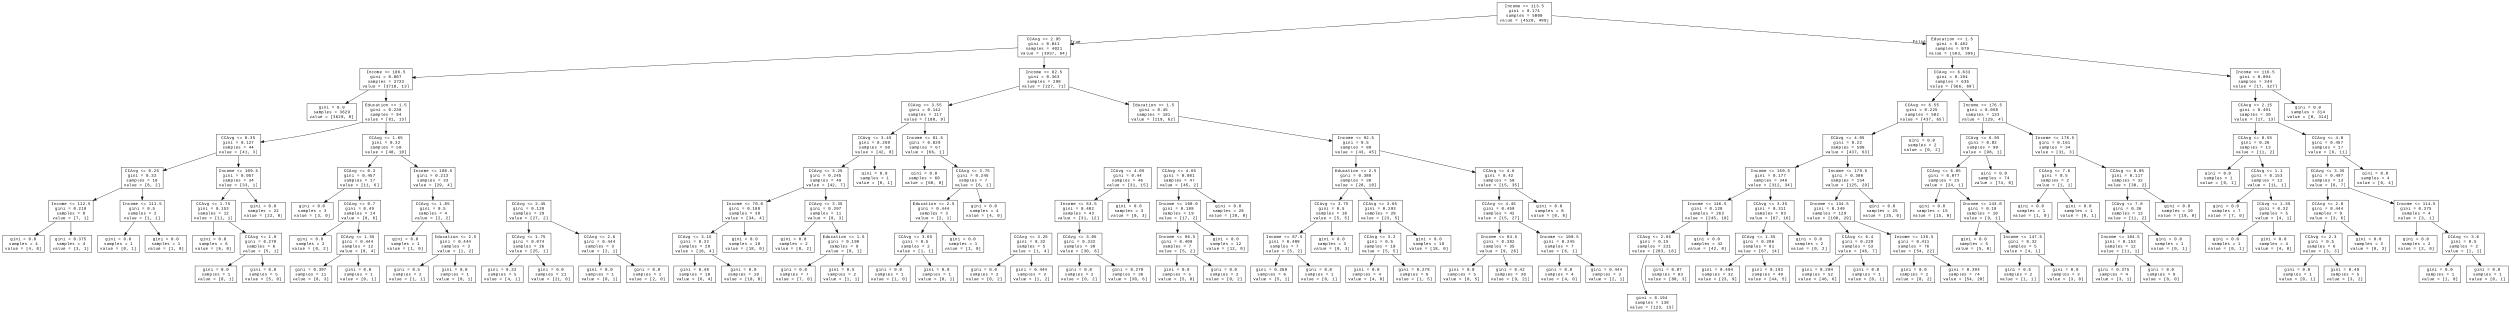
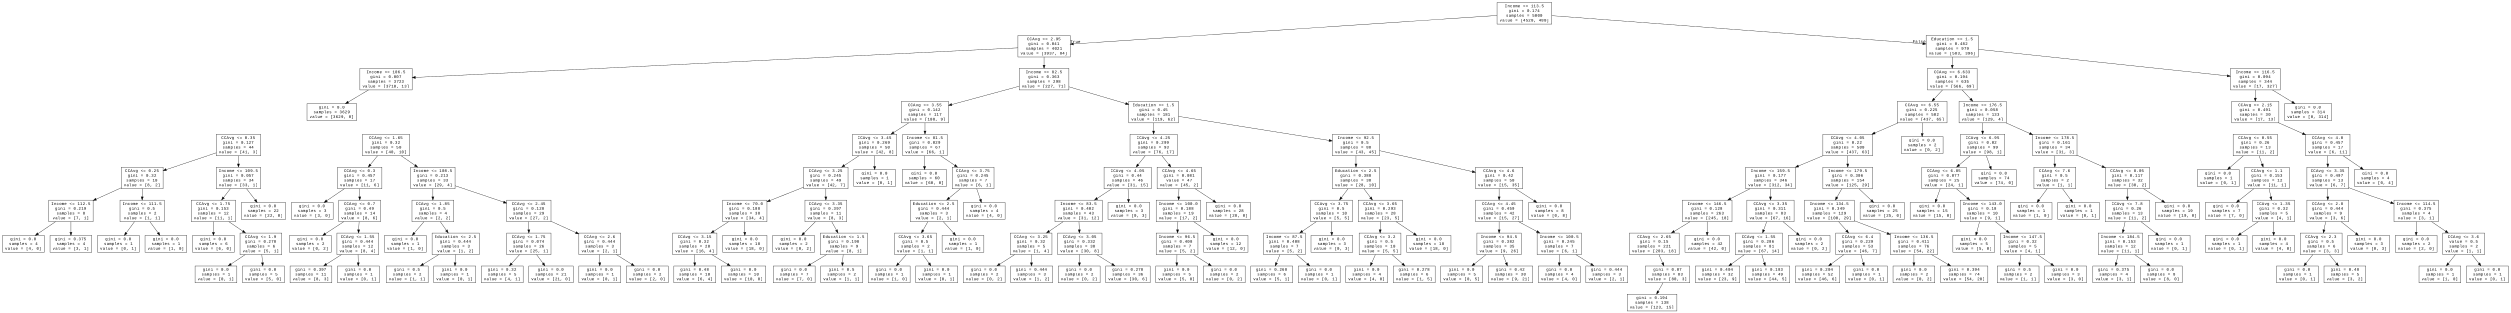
(386, 112) -> none
(2255, 127) -> none
none -> (1154, 145)
(1179, 178) -> (1179, 178)
none -> (479, 194)
none -> (1056, 226)
(2464, 244) -> (2464, 244)
(1641, 273) -> (1661, 287)
